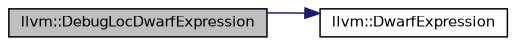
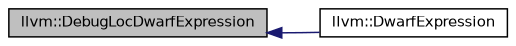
(286, 13) -> (301, 33)
